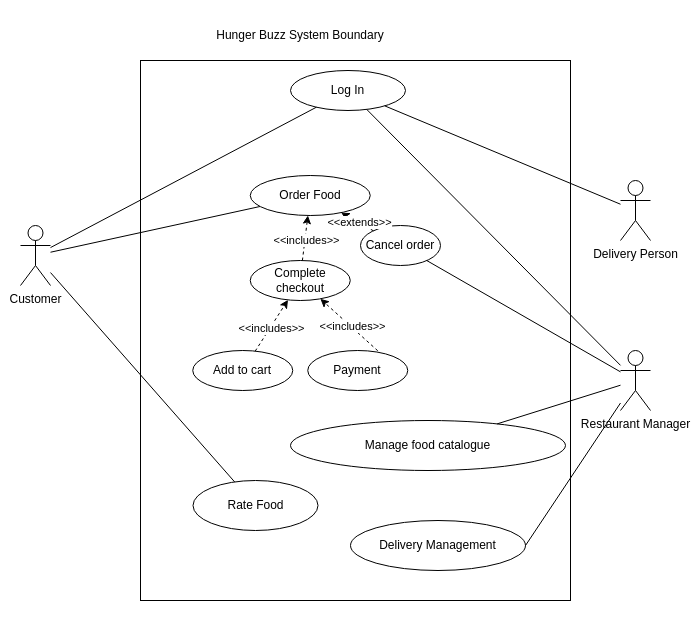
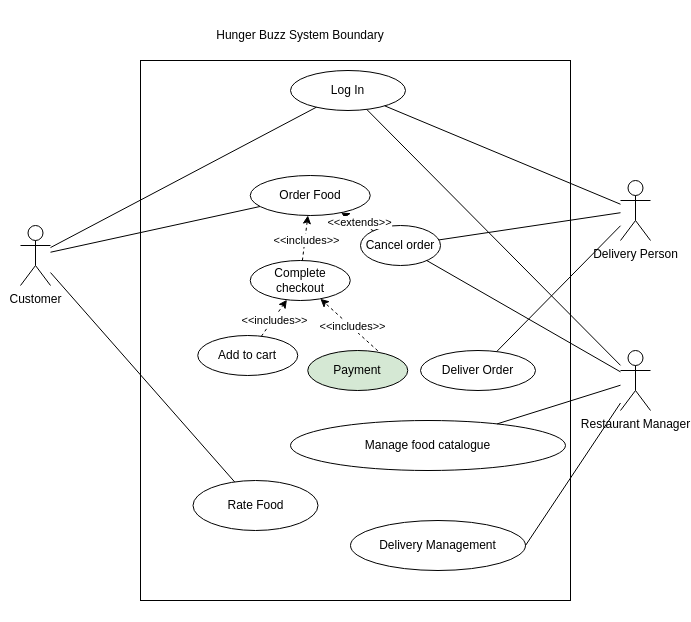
none -> (529, 226)
none -> (559, 289)
(243, 371) -> (248, 356)
(358, 371) -> (358, 371)
none -> (478, 371)
